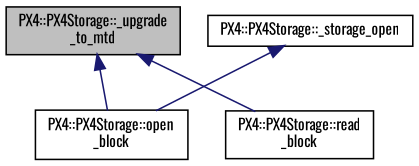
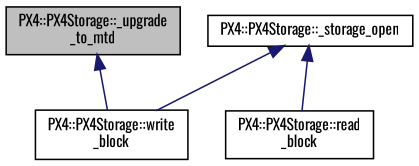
(193, 81) -> (305, 86)
(112, 135) -> (112, 135)
